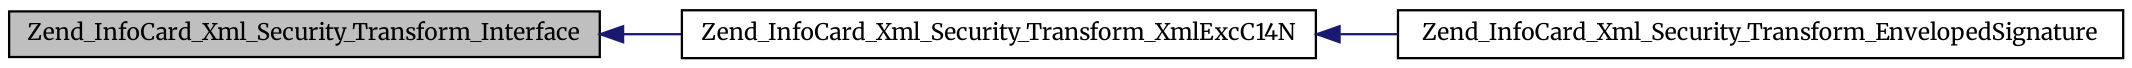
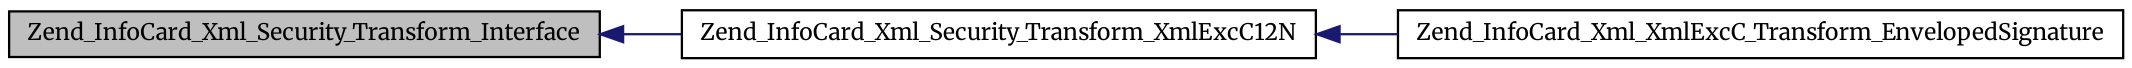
(999, 34) -> (999, 34)
(1761, 34) -> (1761, 34)
